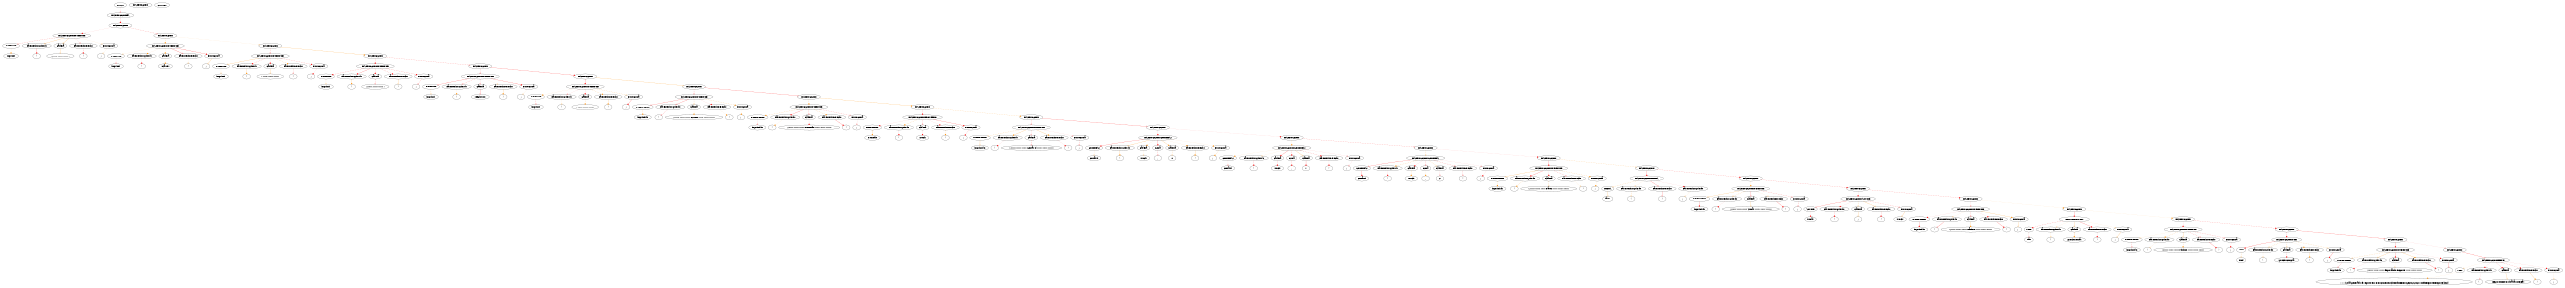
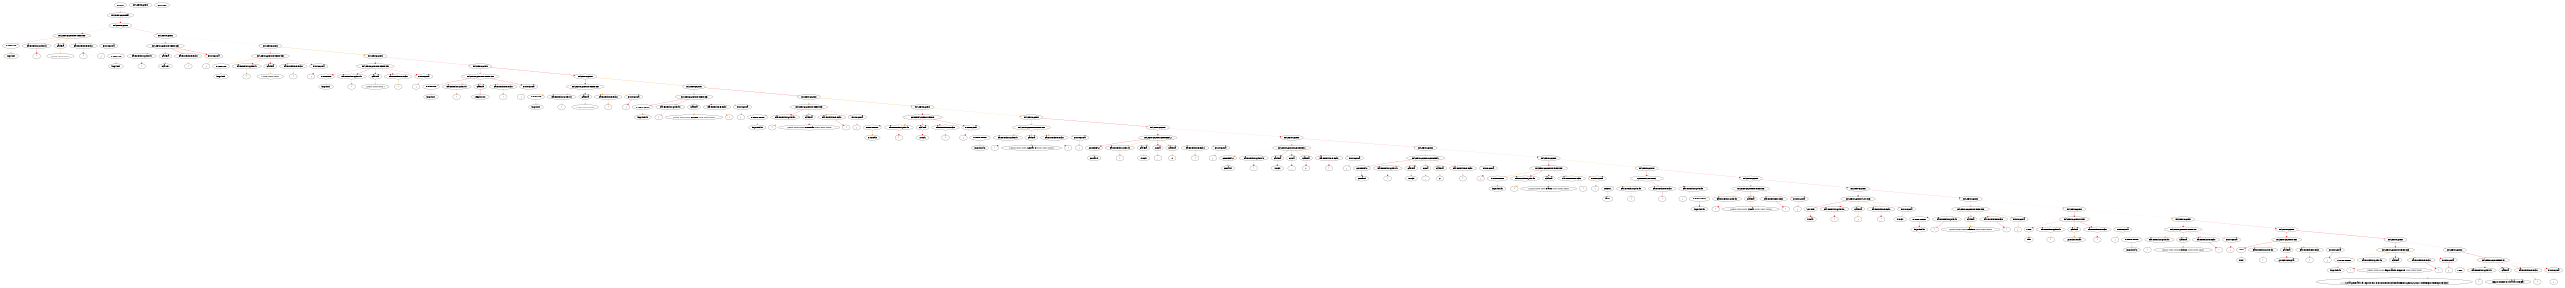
(923, 117) -> (923, 117)
(1647, 179) -> (1647, 179)
(2074, 219) -> (2074, 219)
